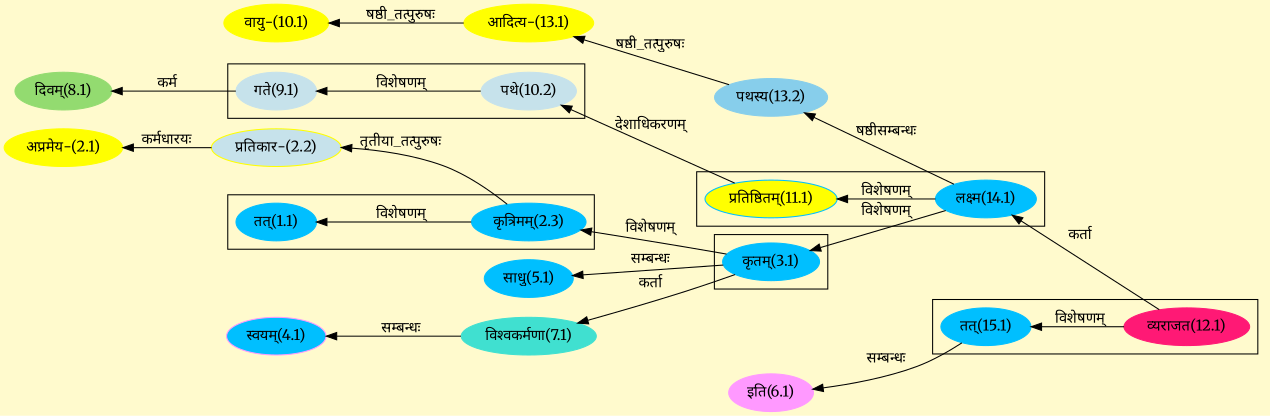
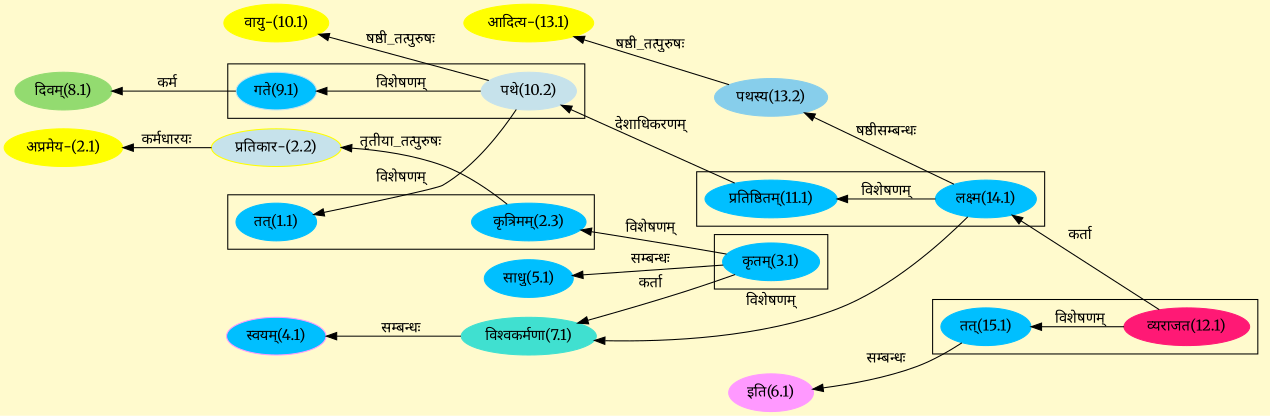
(402, 23) -> (401, 57)
(276, 91) -> (276, 91)
(771, 199) -> (771, 199)
(399, 222) -> (435, 188)
(871, 233) -> (802, 320)
